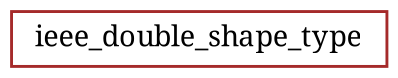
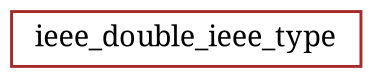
(199, 39) -> (186, 39)
